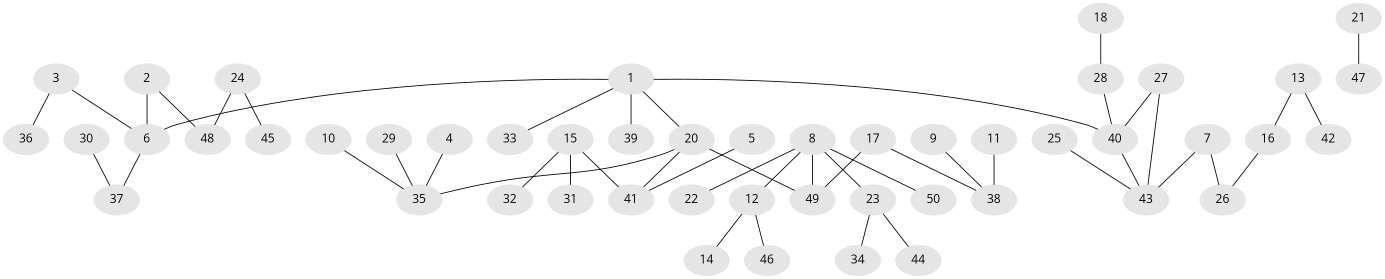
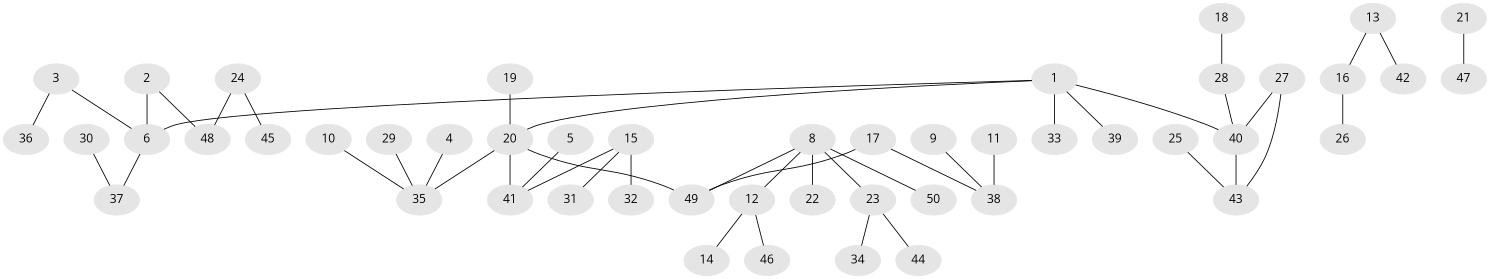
none -> (510, 79)
(1207, 139) -> none
